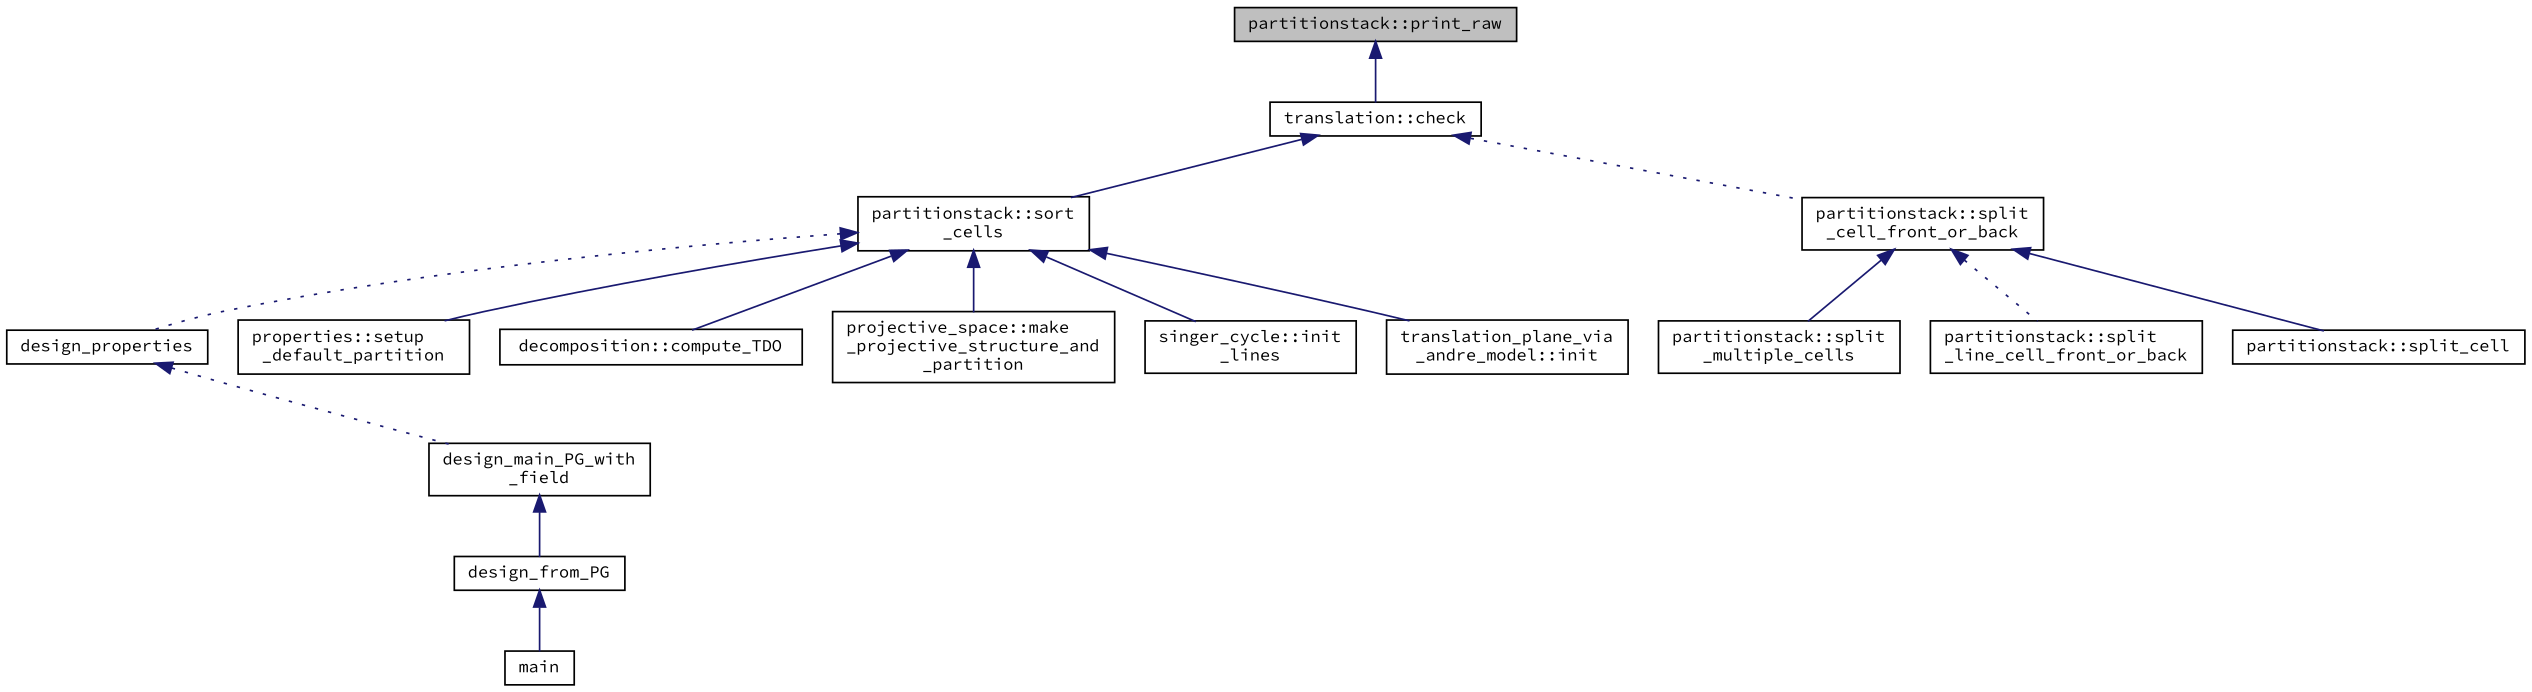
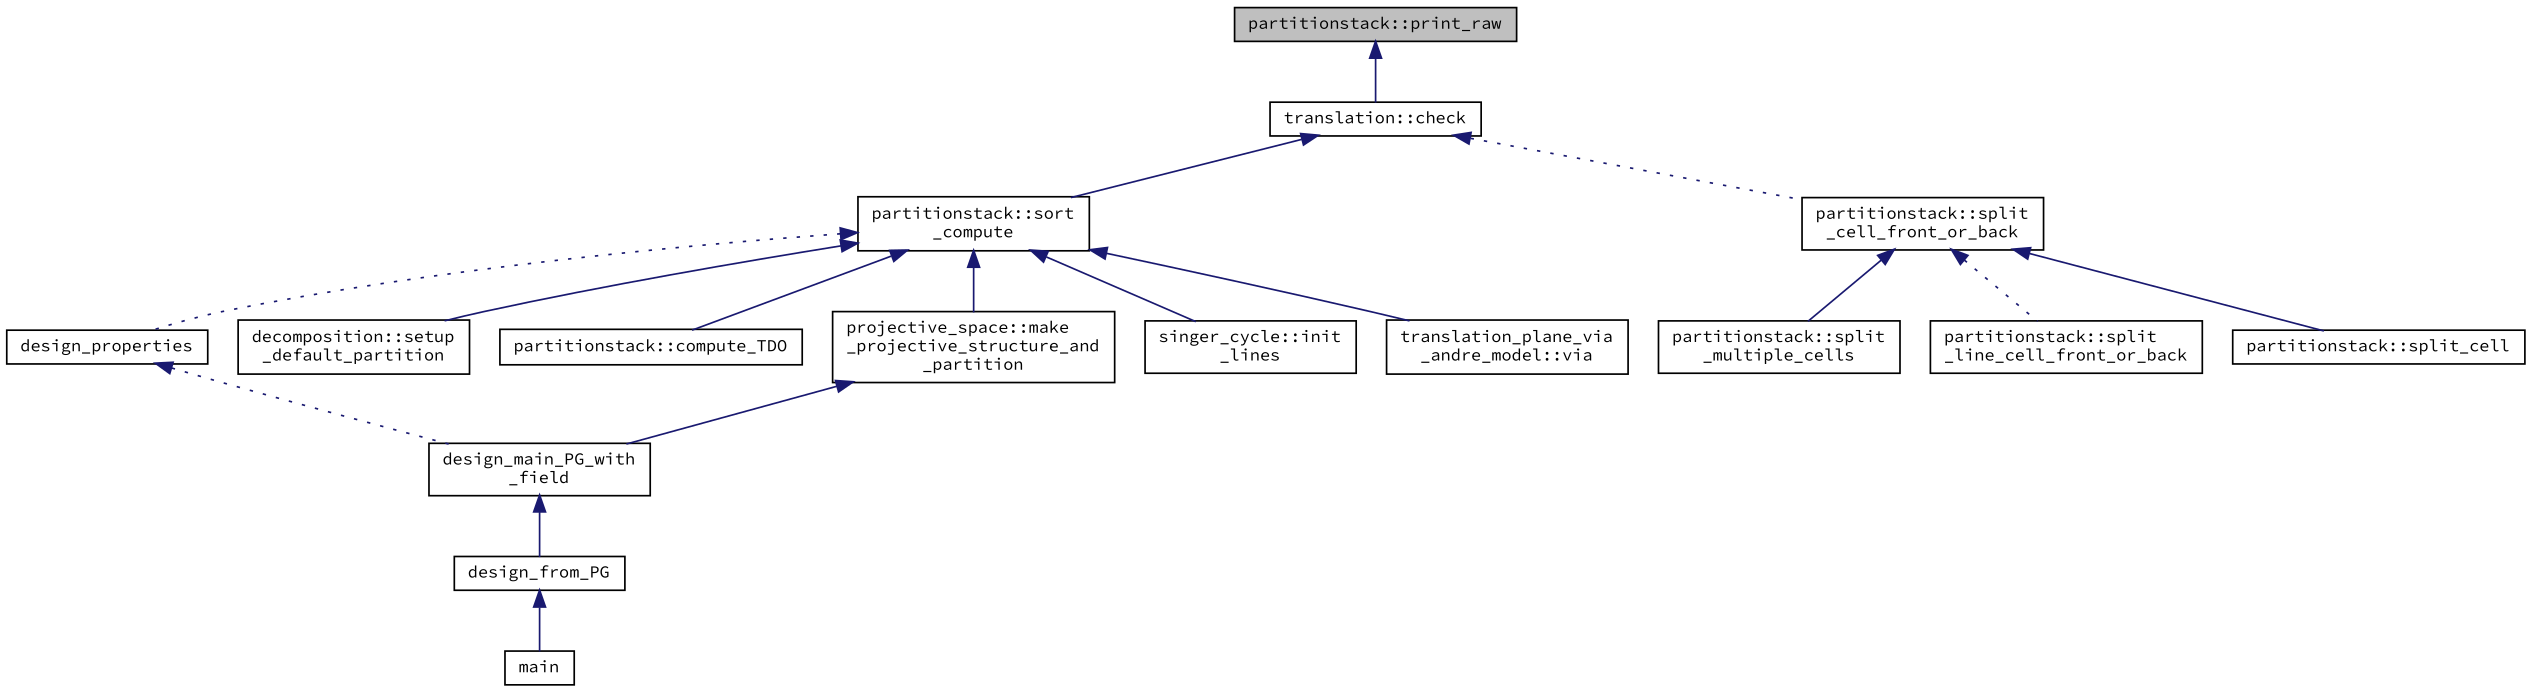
(974, 224) -> (974, 224)
(354, 347) -> (354, 347)
(651, 347) -> (651, 347)
(1507, 347) -> (1507, 347)
none -> (732, 415)
